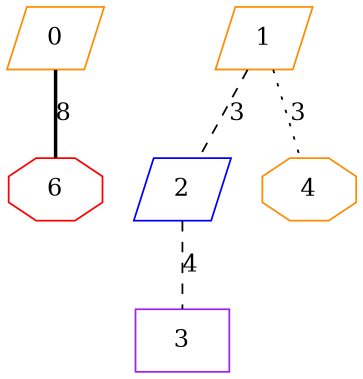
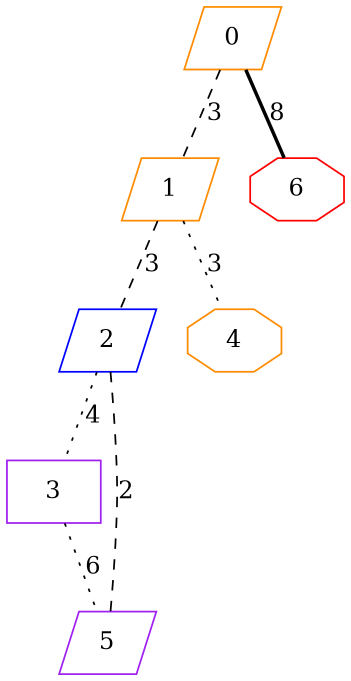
none -> (202, 114)
(182, 265) -> (81, 416)
none -> (108, 643)
